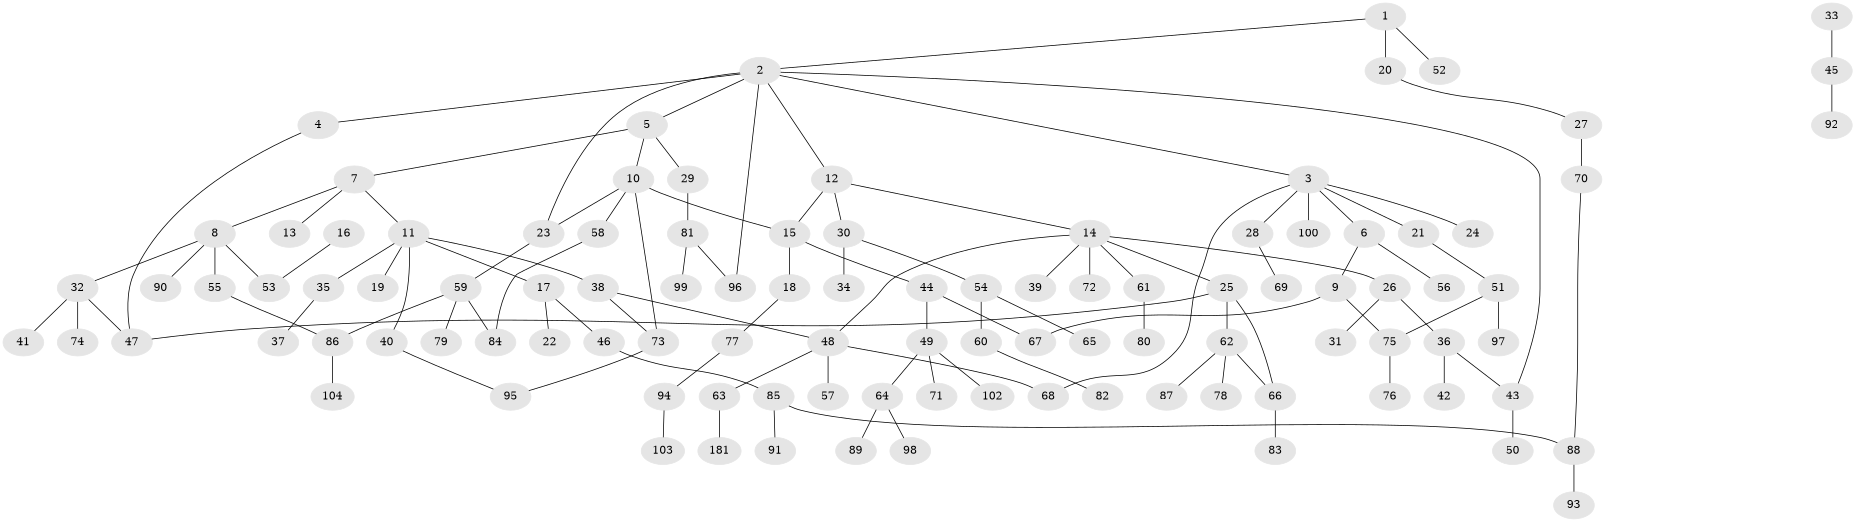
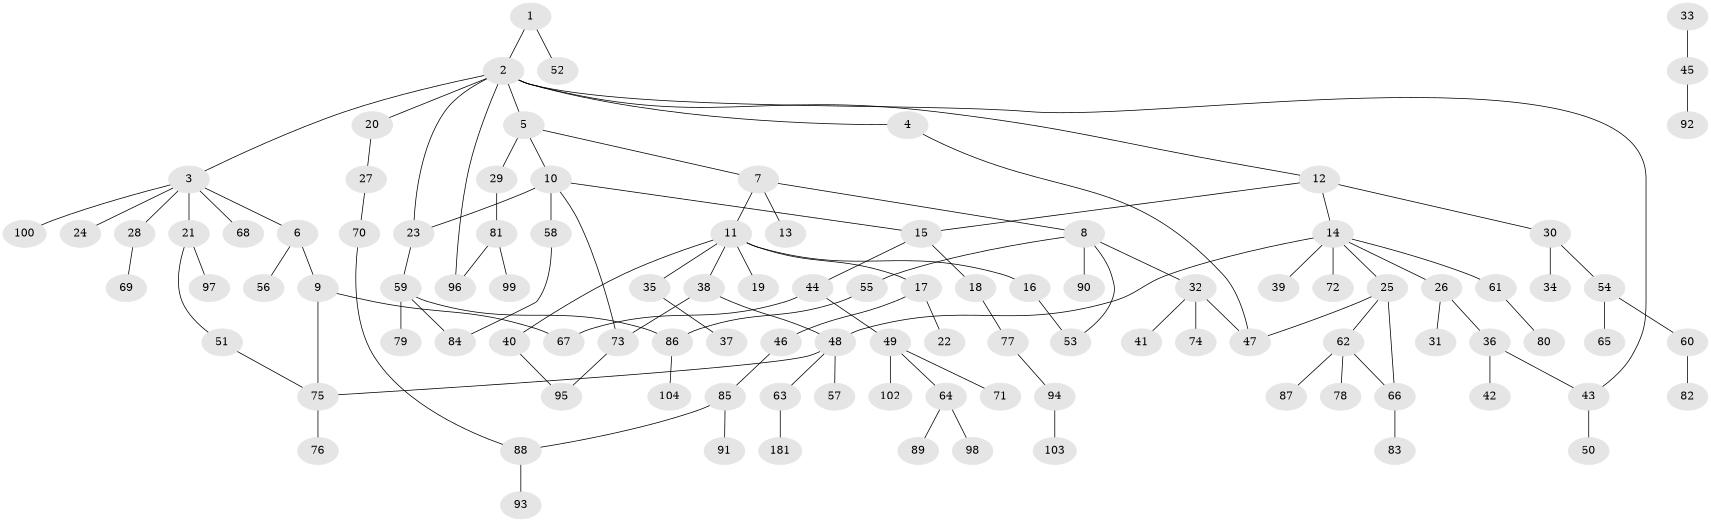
(1385, 44) -> (438, 98)
none -> (881, 261)
(1499, 315) -> (199, 261)
(941, 364) -> (592, 378)
